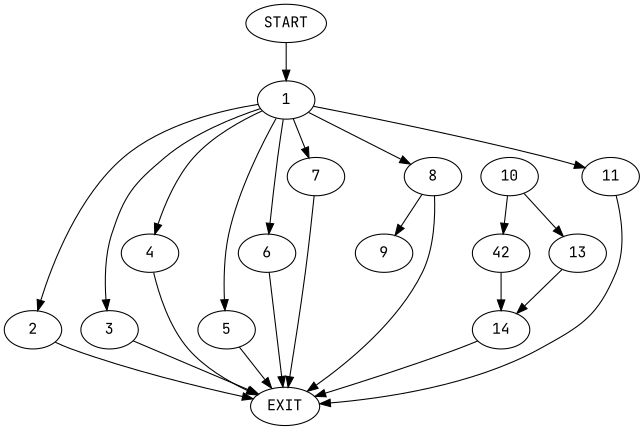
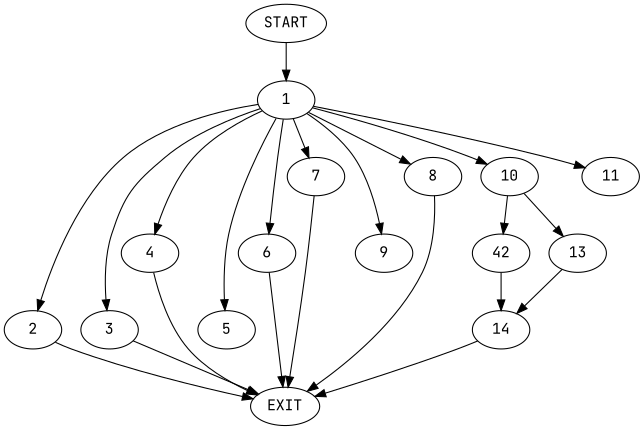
none -> (396, 132)
(412, 210) -> (356, 160)
(527, 355) -> none
(252, 363) -> none
